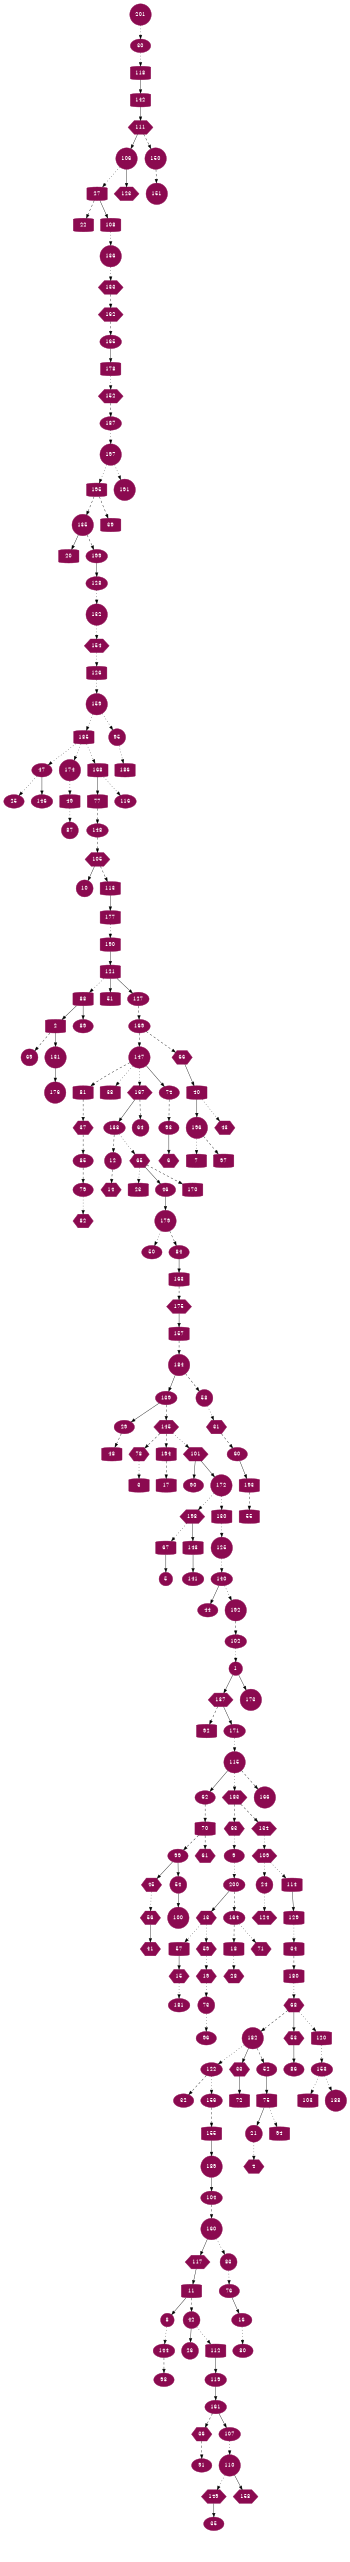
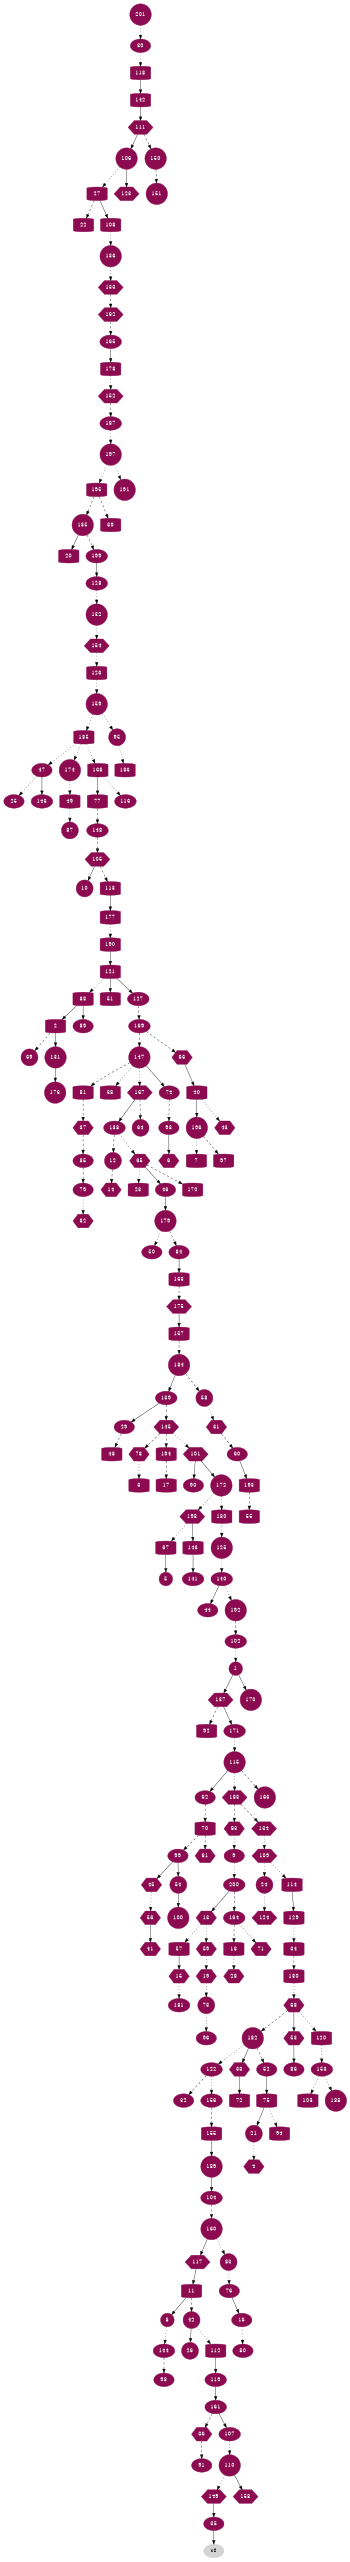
none -> (214, 2551)
